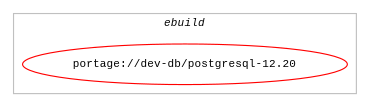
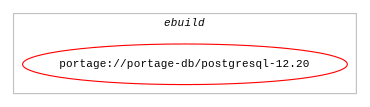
(185, 64) -> (185, 64)
